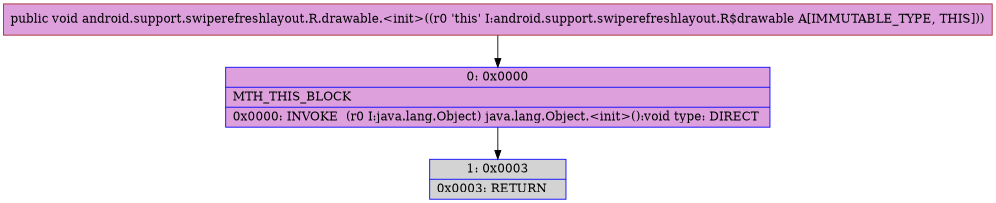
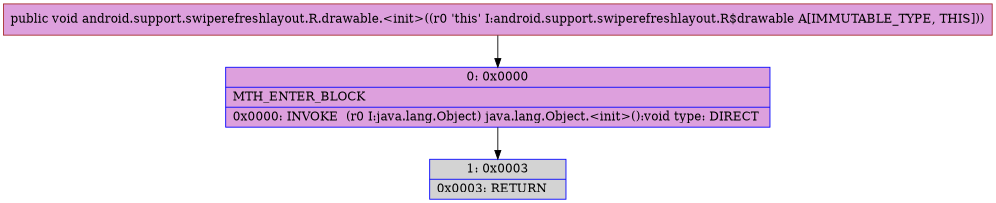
(292, 97) -> (299, 97)
